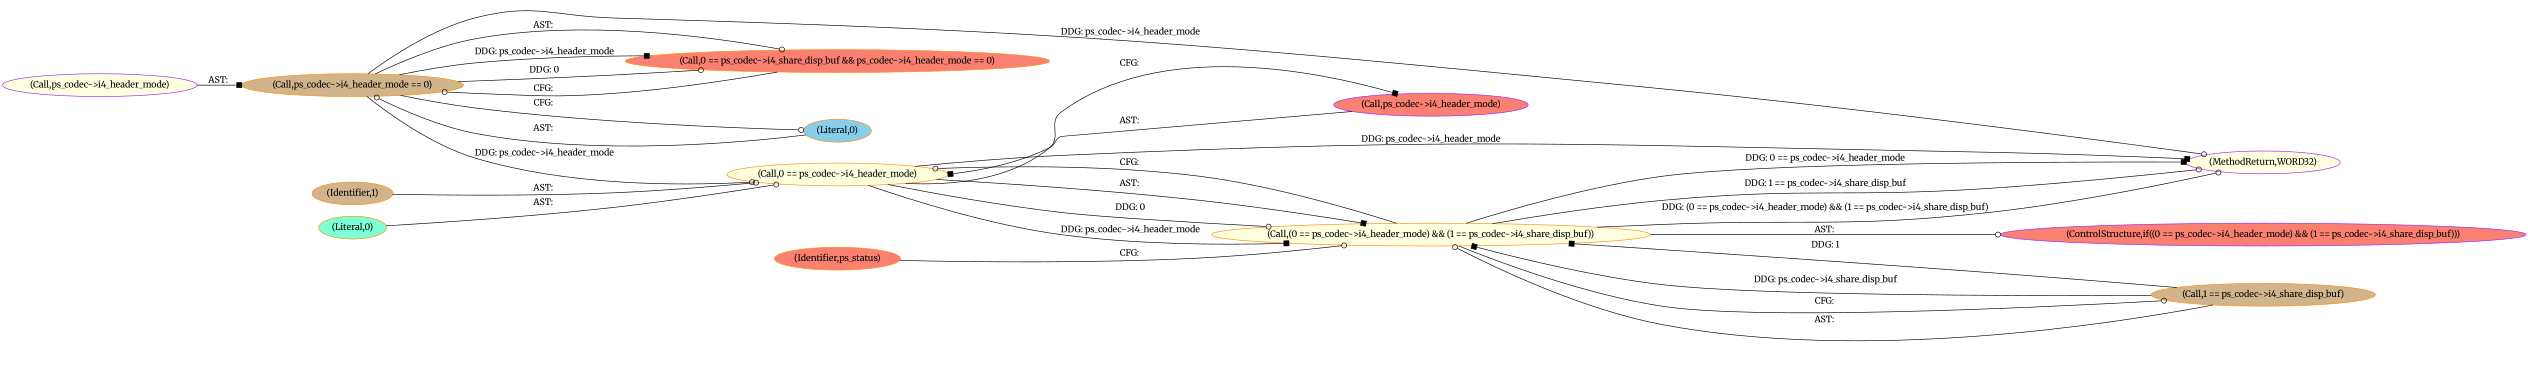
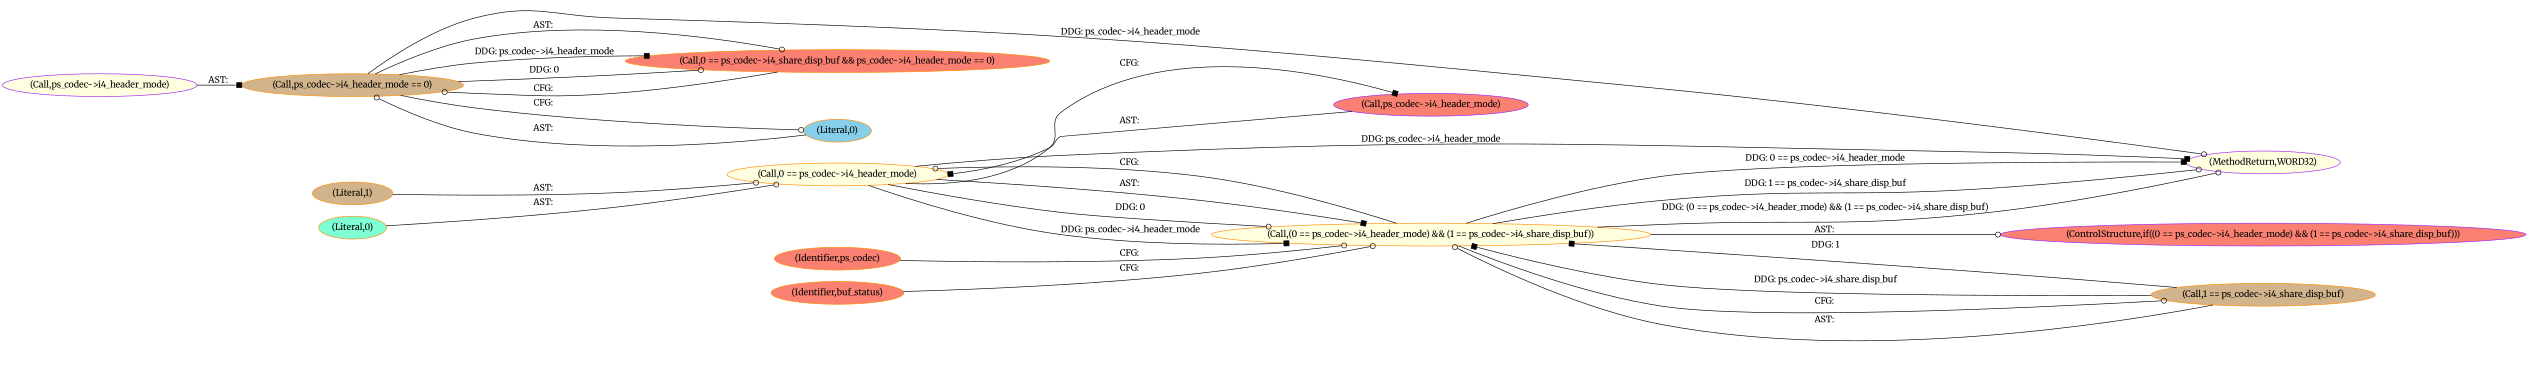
(549, 174) -> none
(353, 193) -> (353, 193)
(837, 259) -> (837, 259)
none -> (837, 293)
